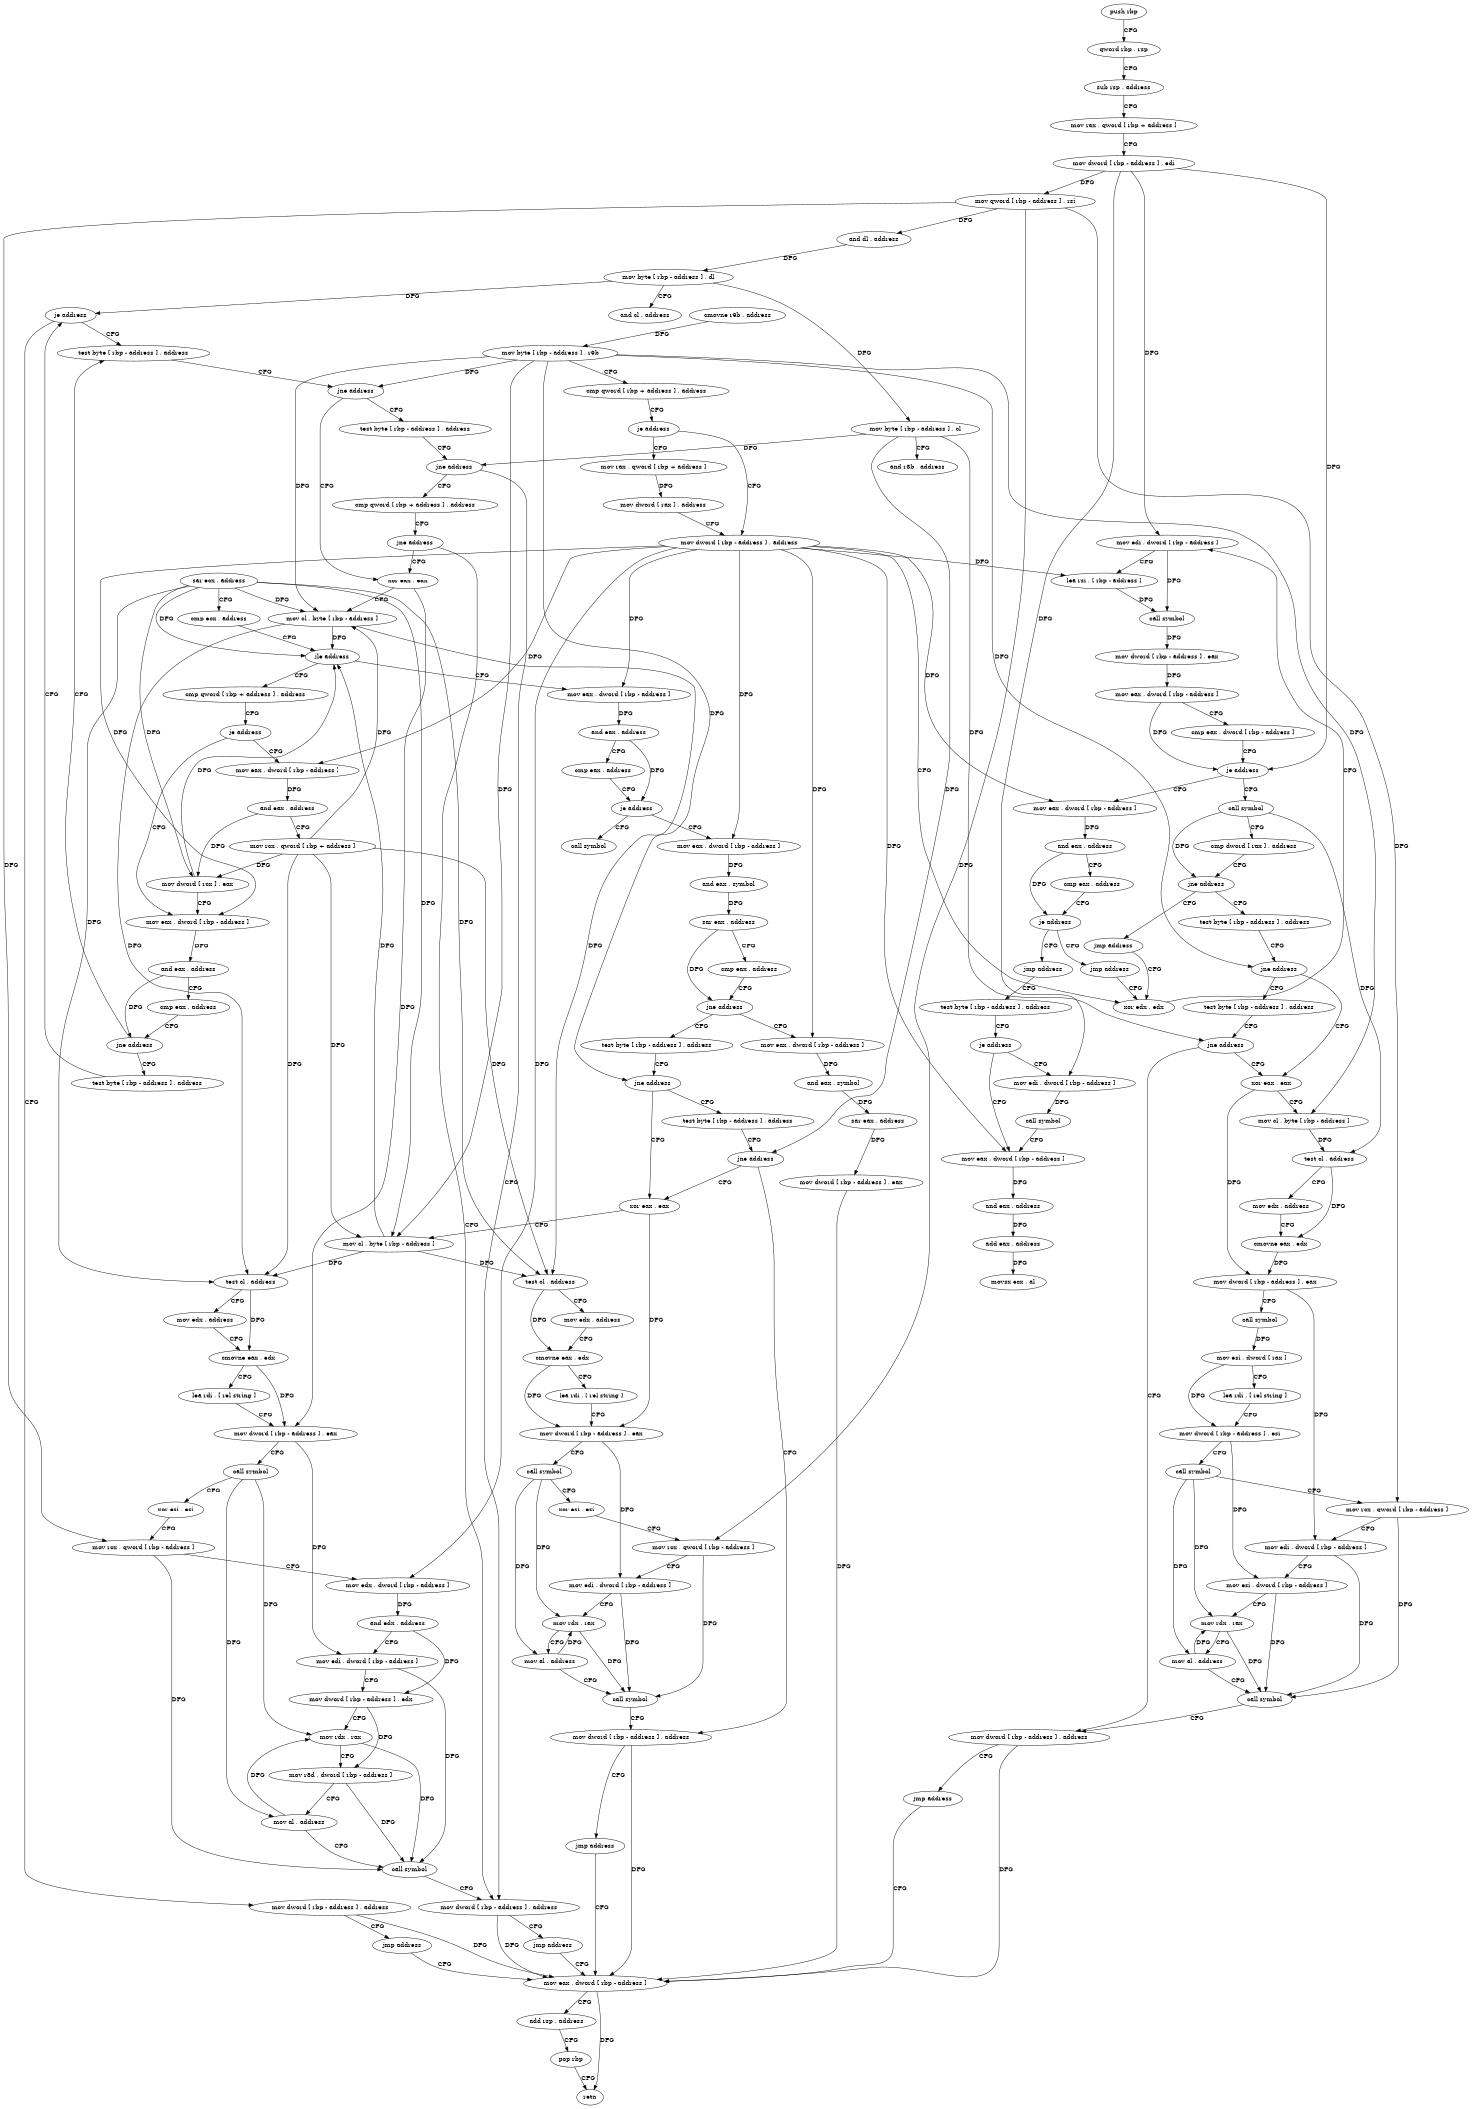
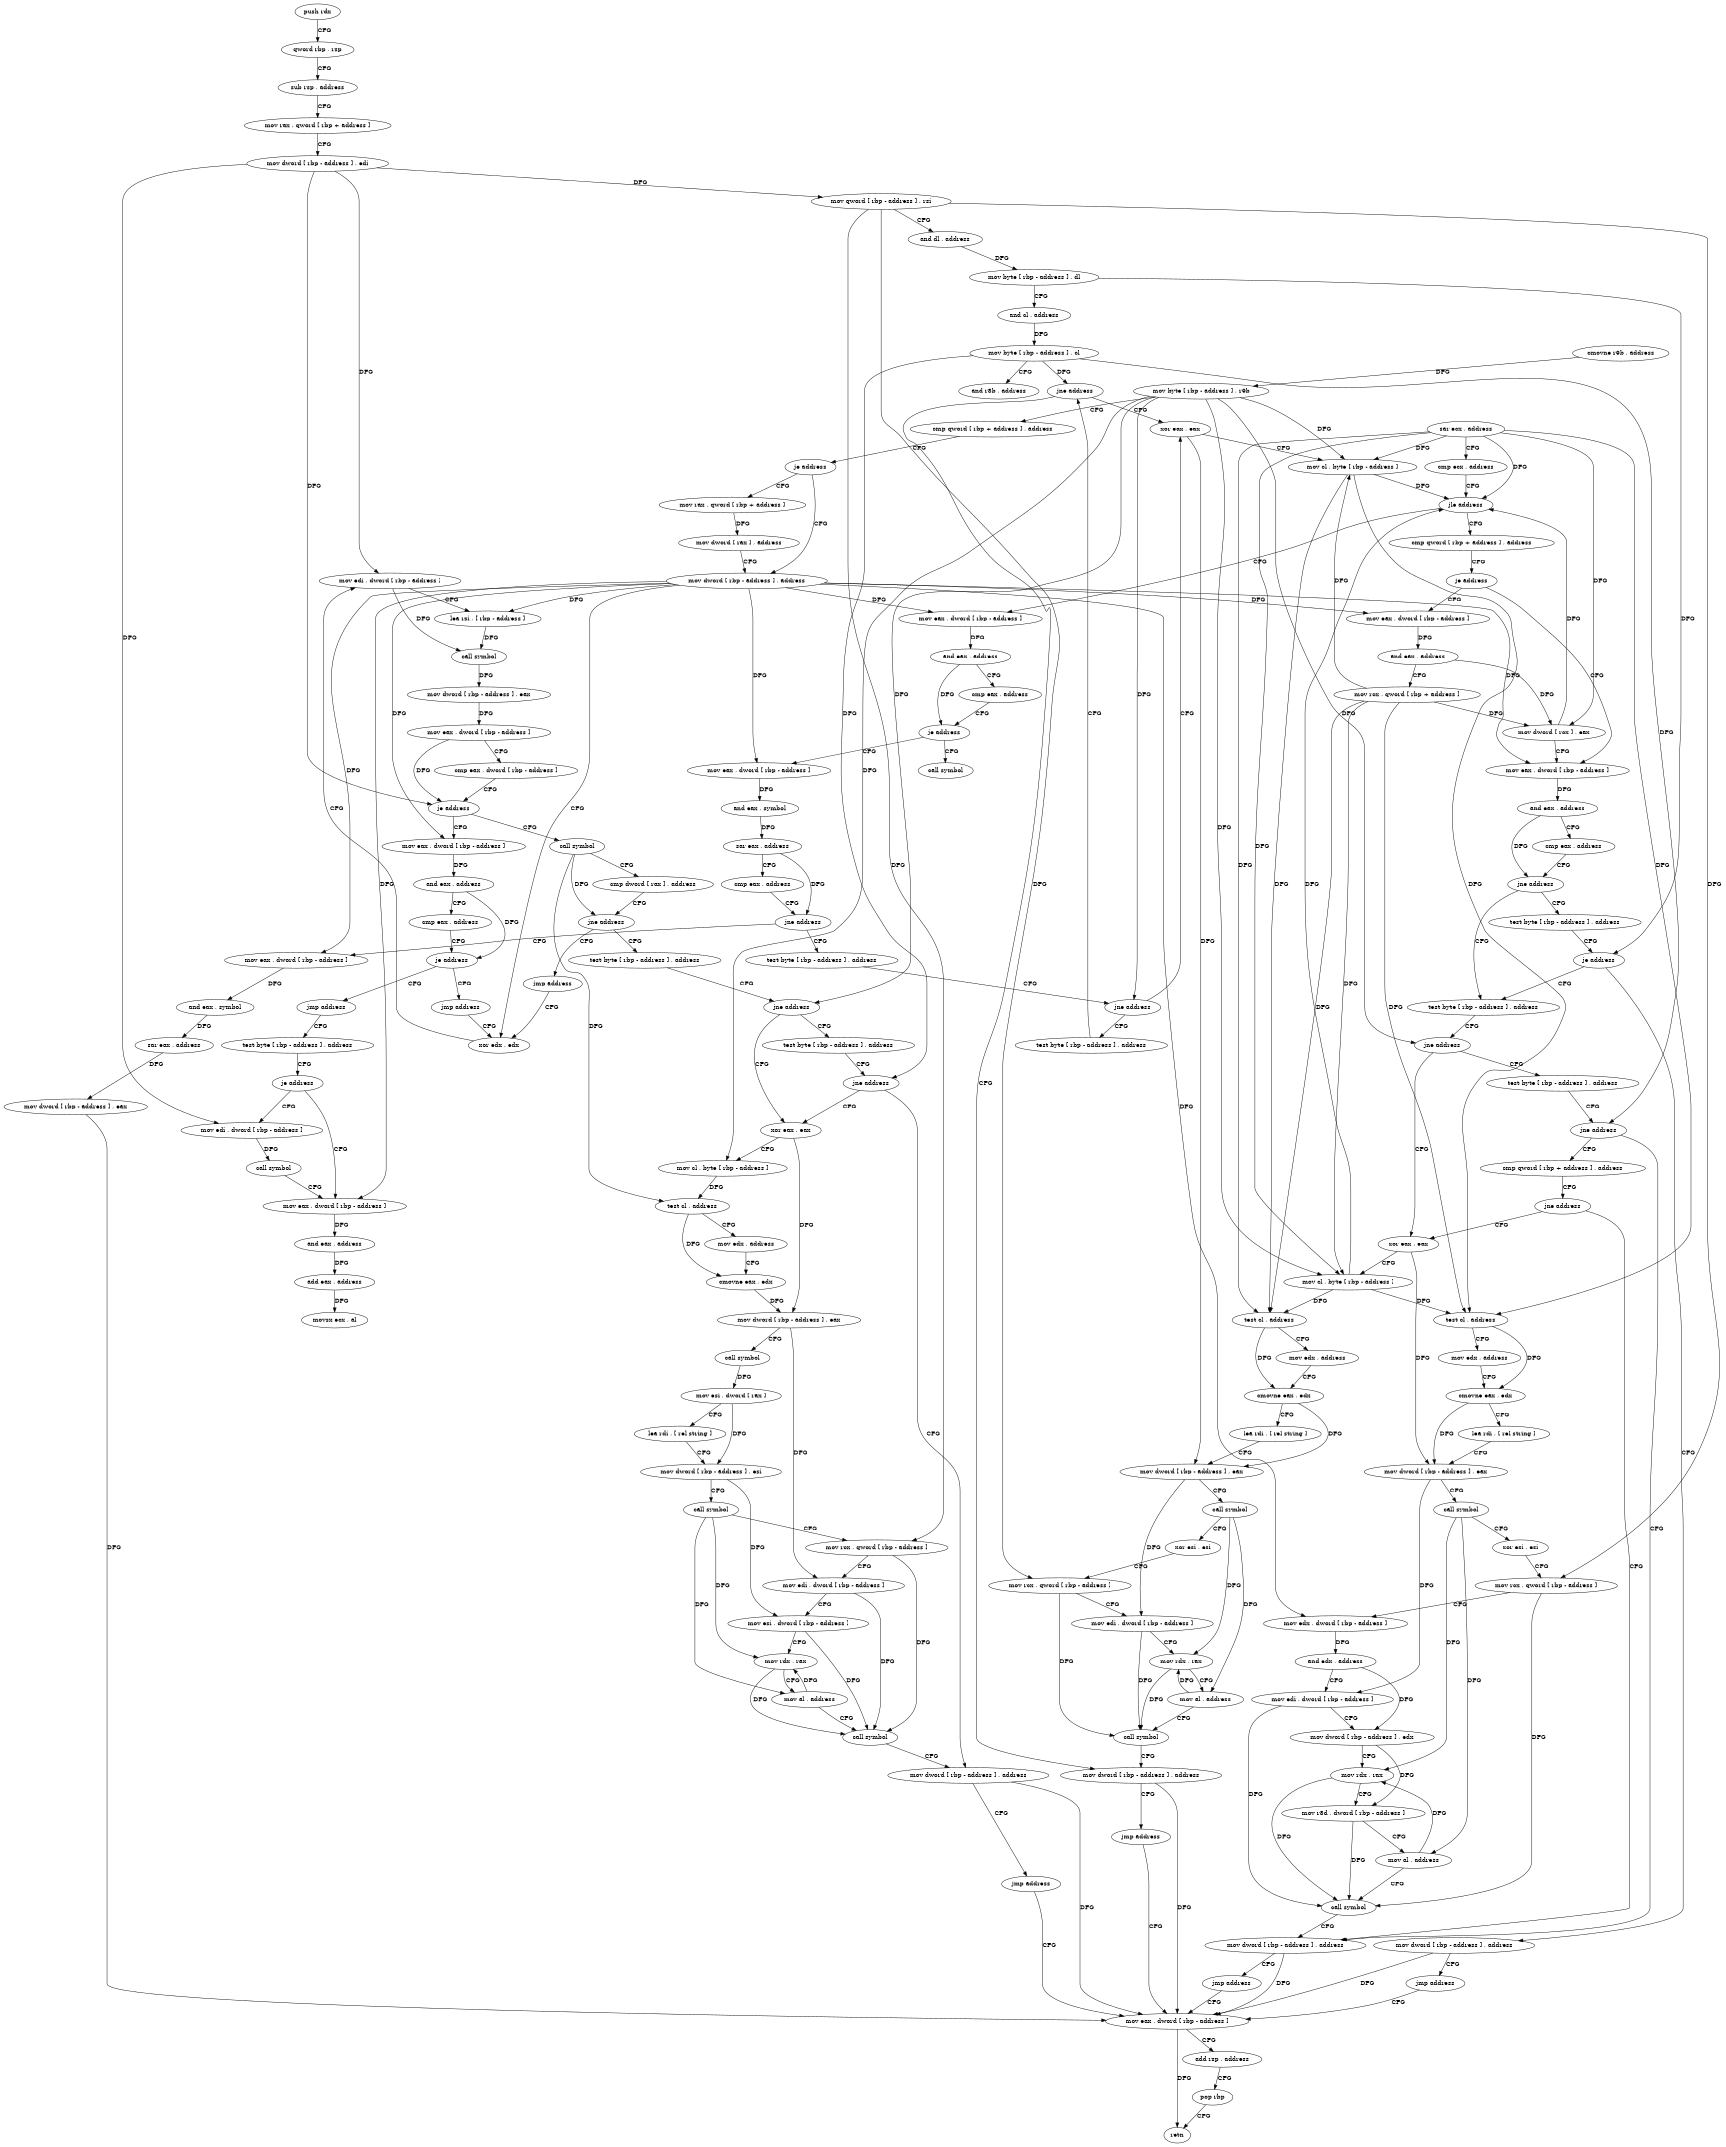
(1124, 12) -> (318, 12)
(966, 220) -> (924, 220)
(823, 330) -> (1034, 332)
